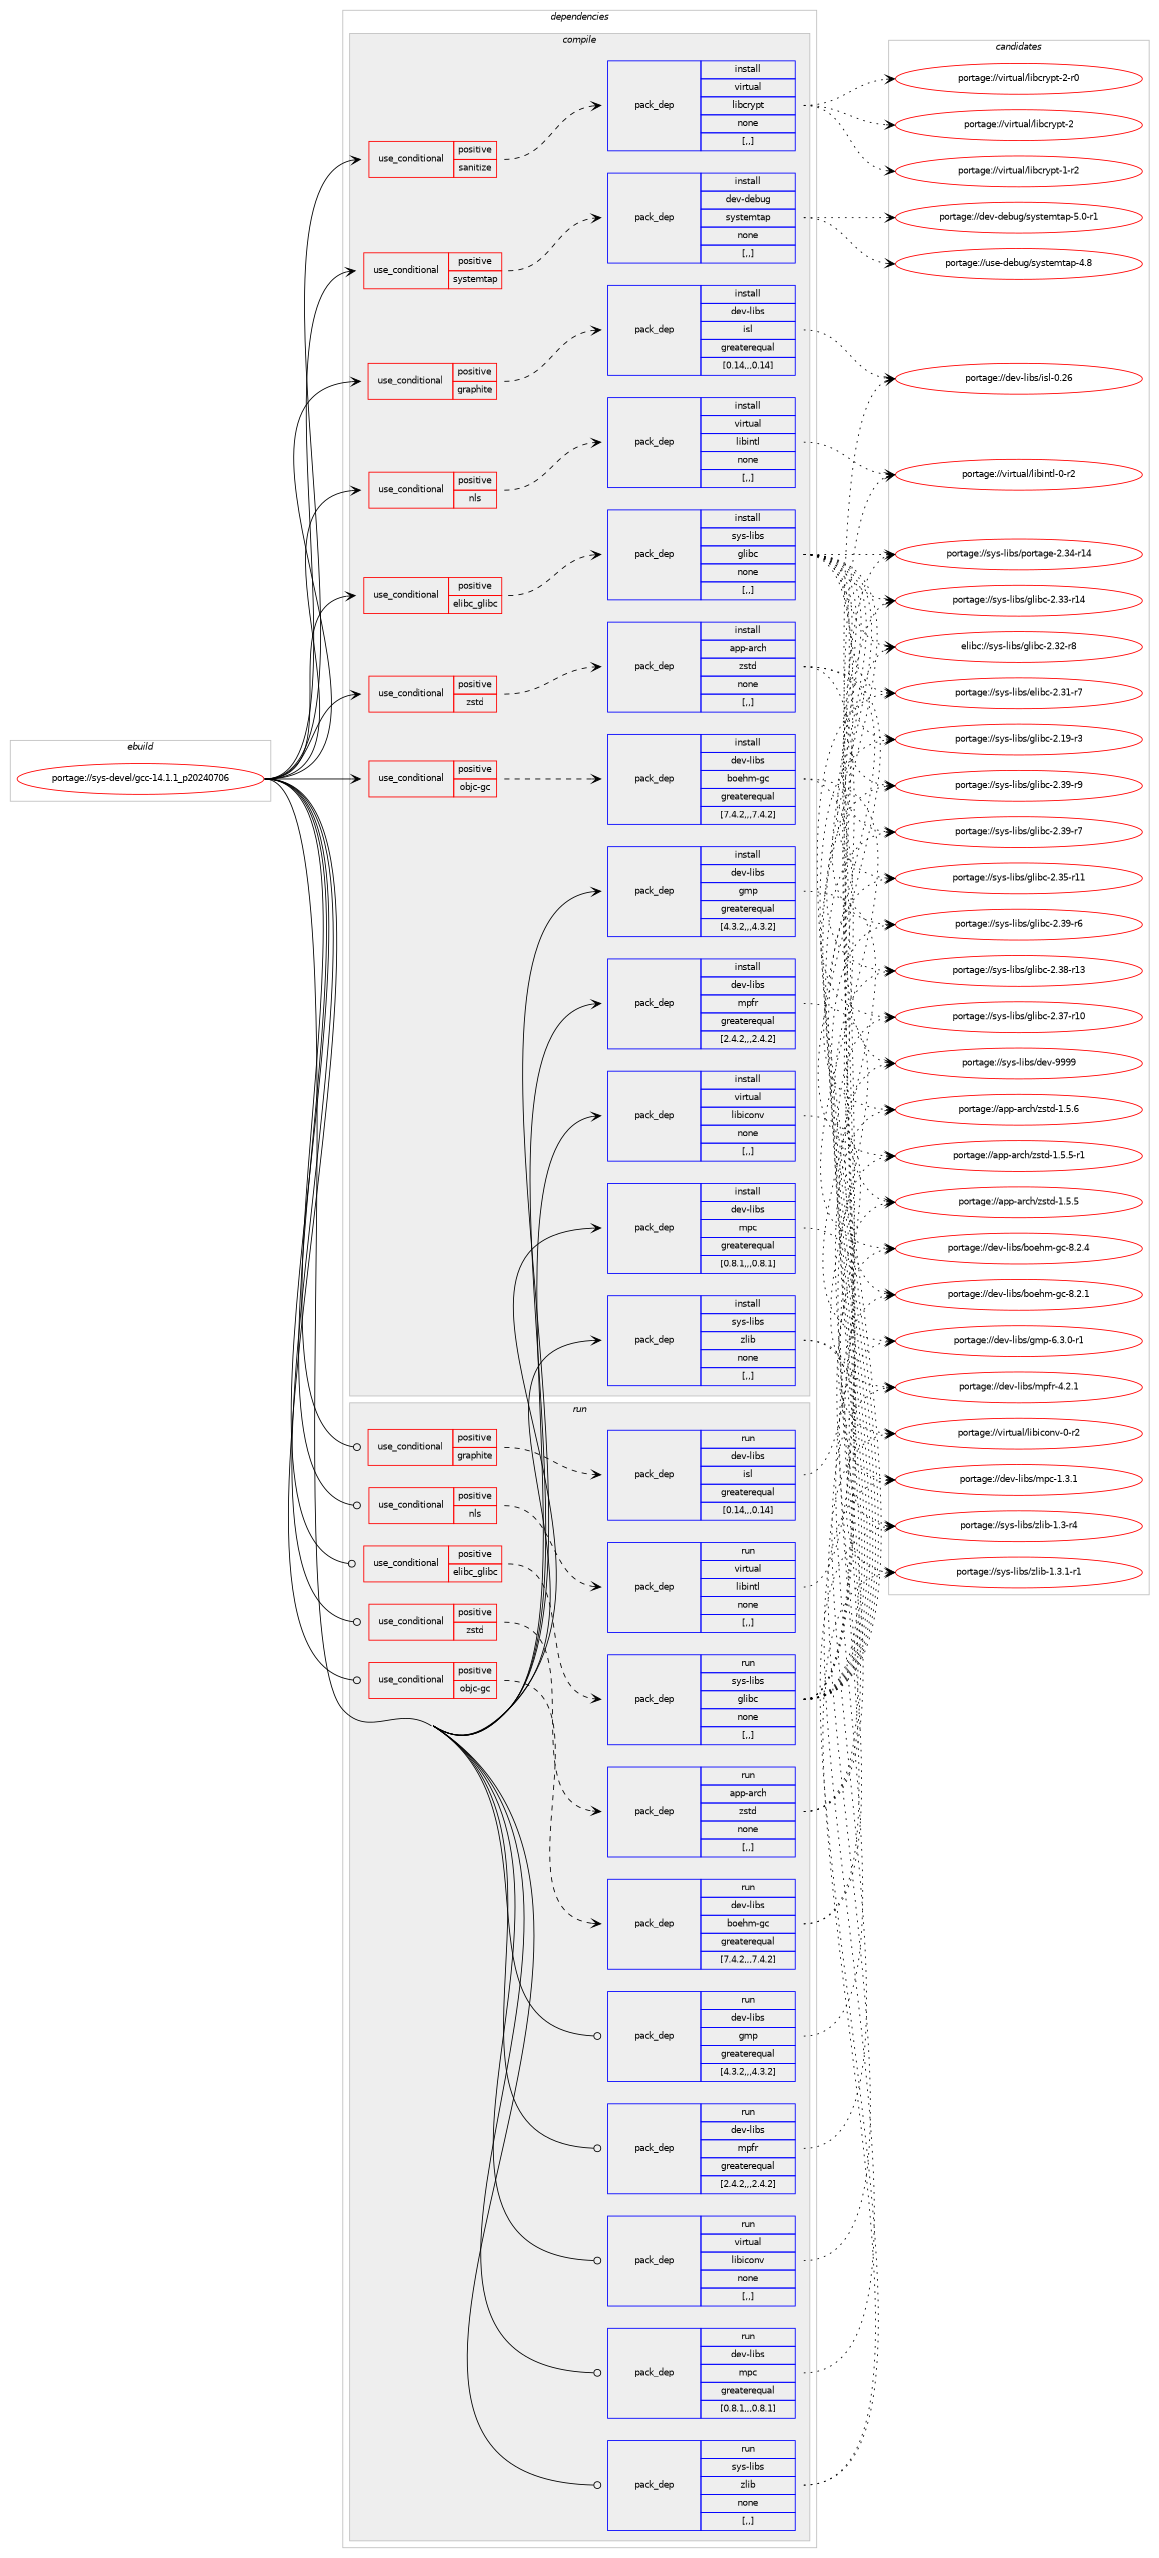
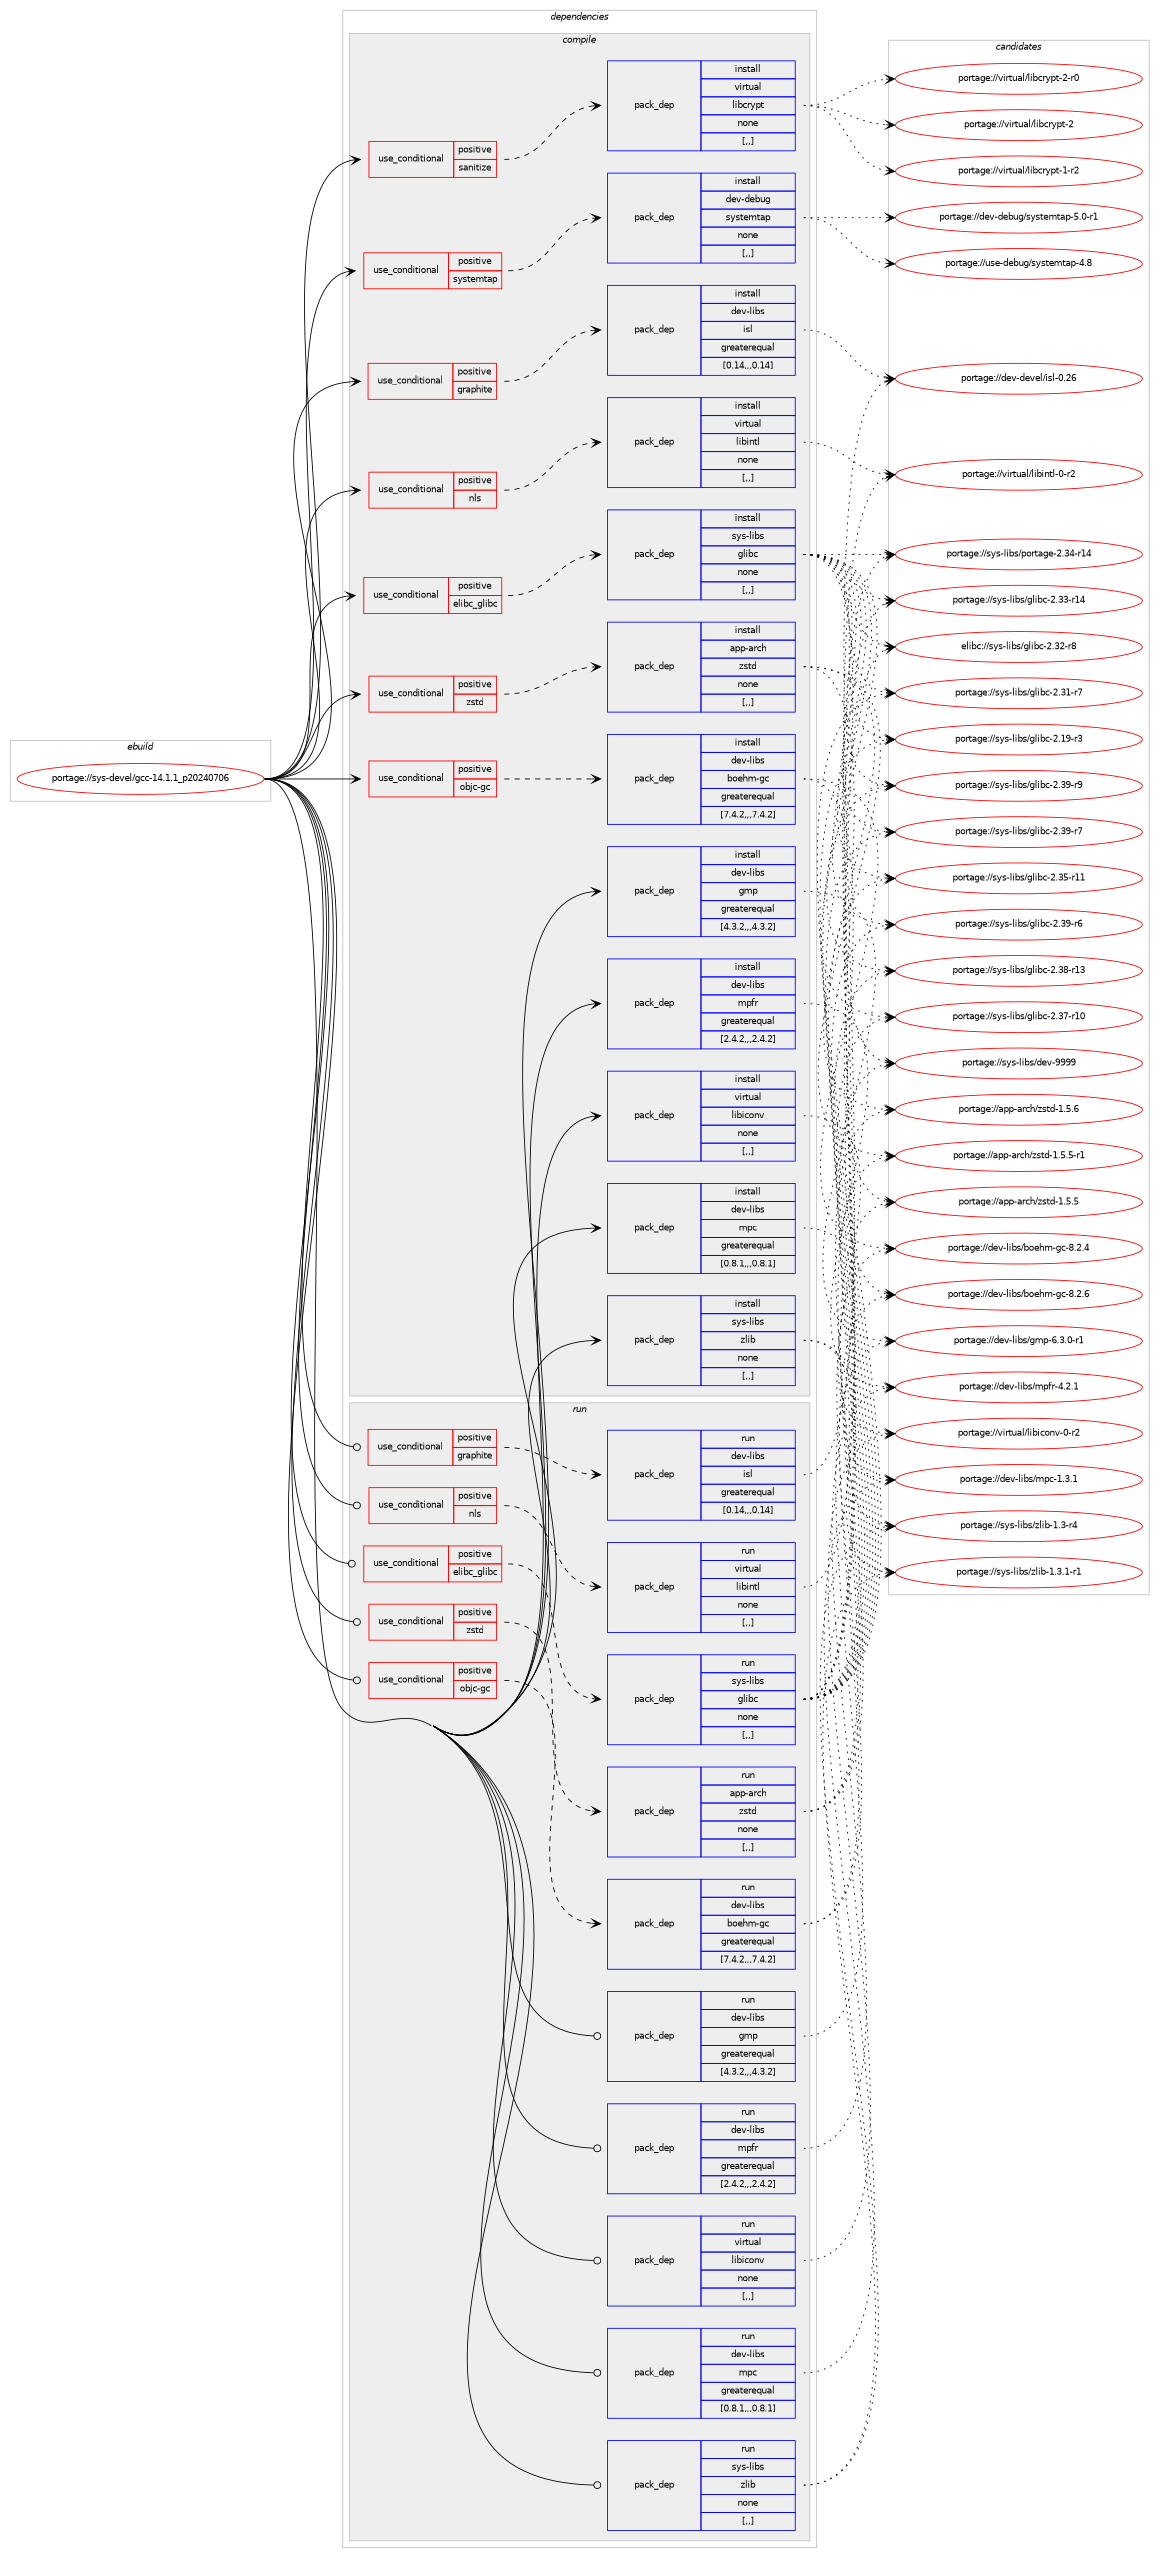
(1019, 379) -> (1019, 379)
(1019, 693) -> (1019, 693)
(1019, 1295) -> (1019, 1295)
